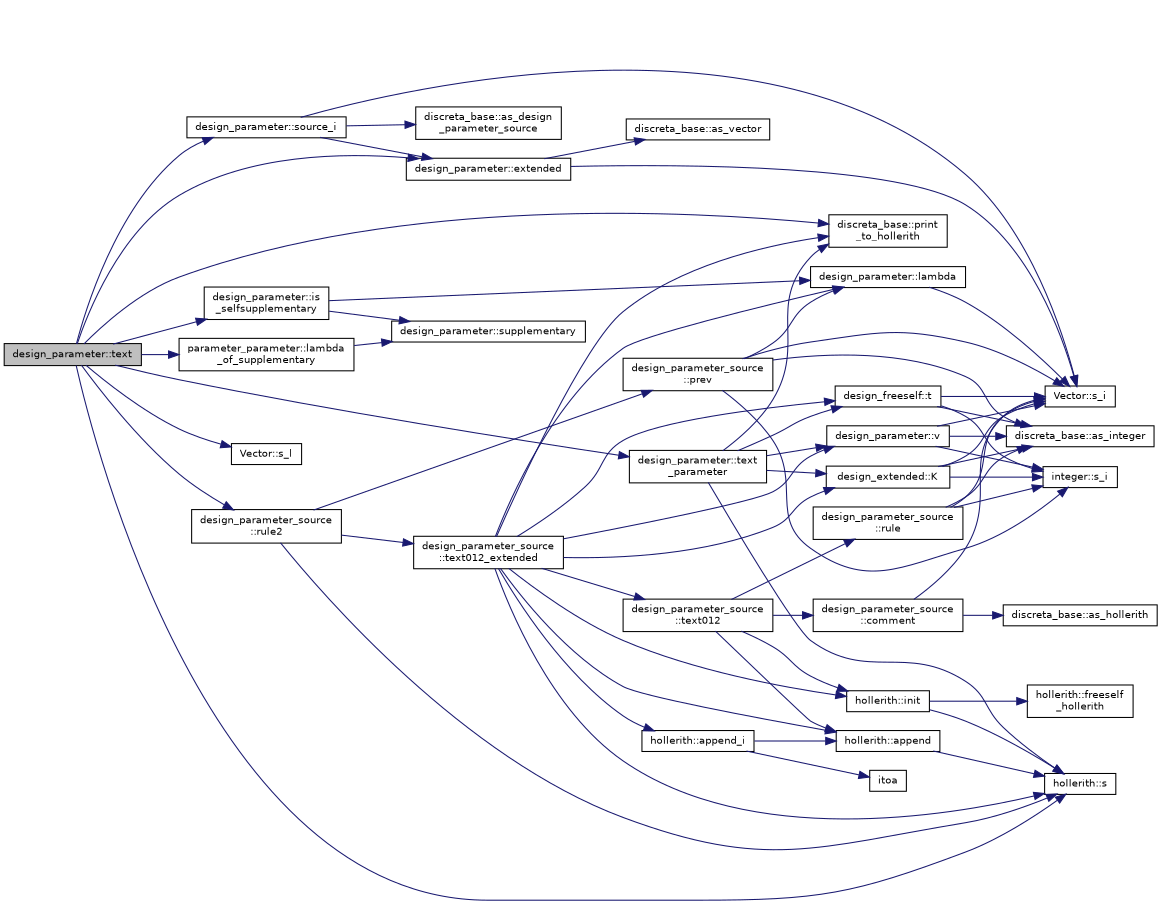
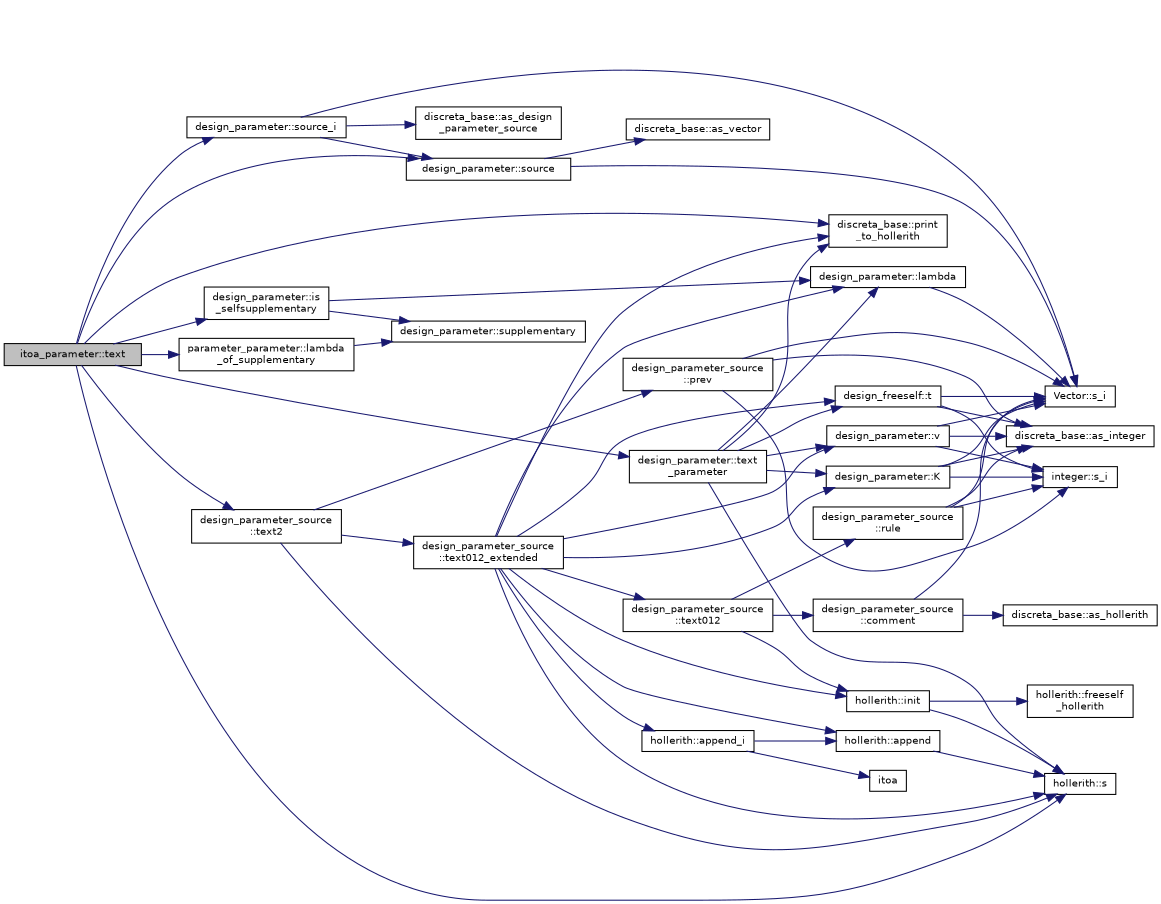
(489, 169) -> (489, 169)
(794, 318) -> (797, 376)
(73, 355) -> (73, 355)
(267, 454) -> none
(888, 477) -> (888, 477)
(267, 526) -> (267, 526)
(761, 674) -> none
